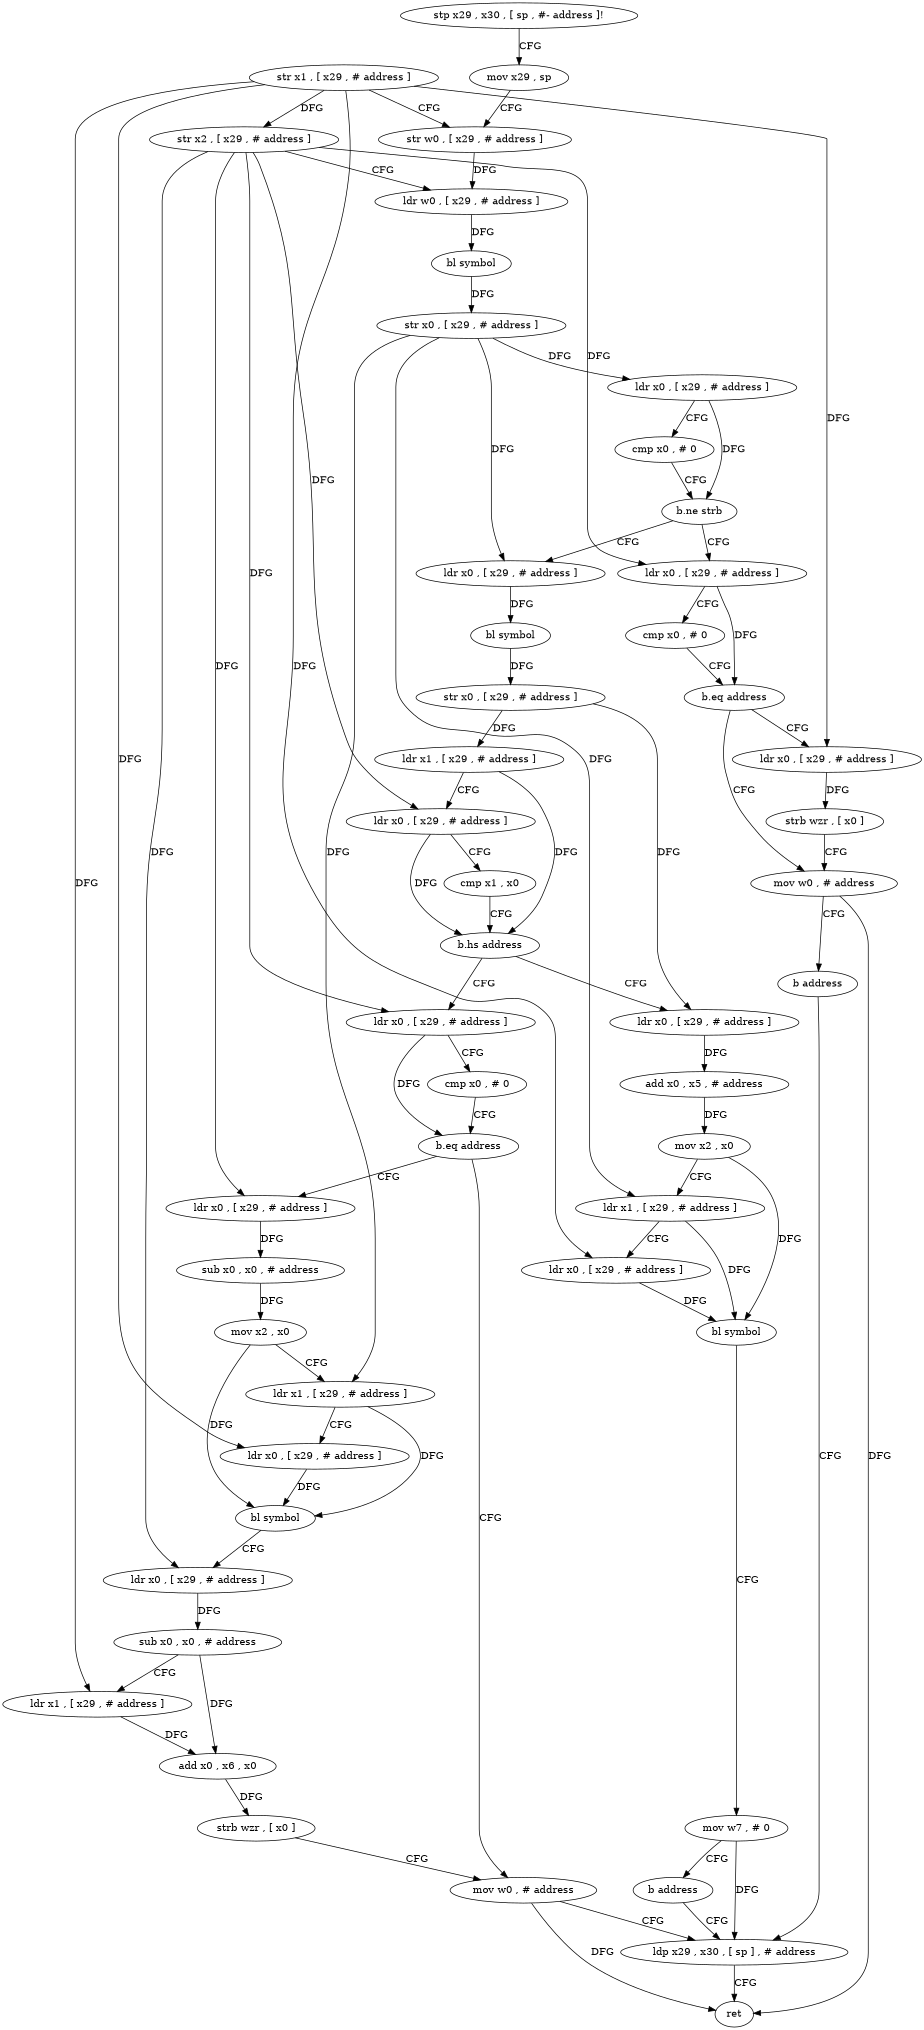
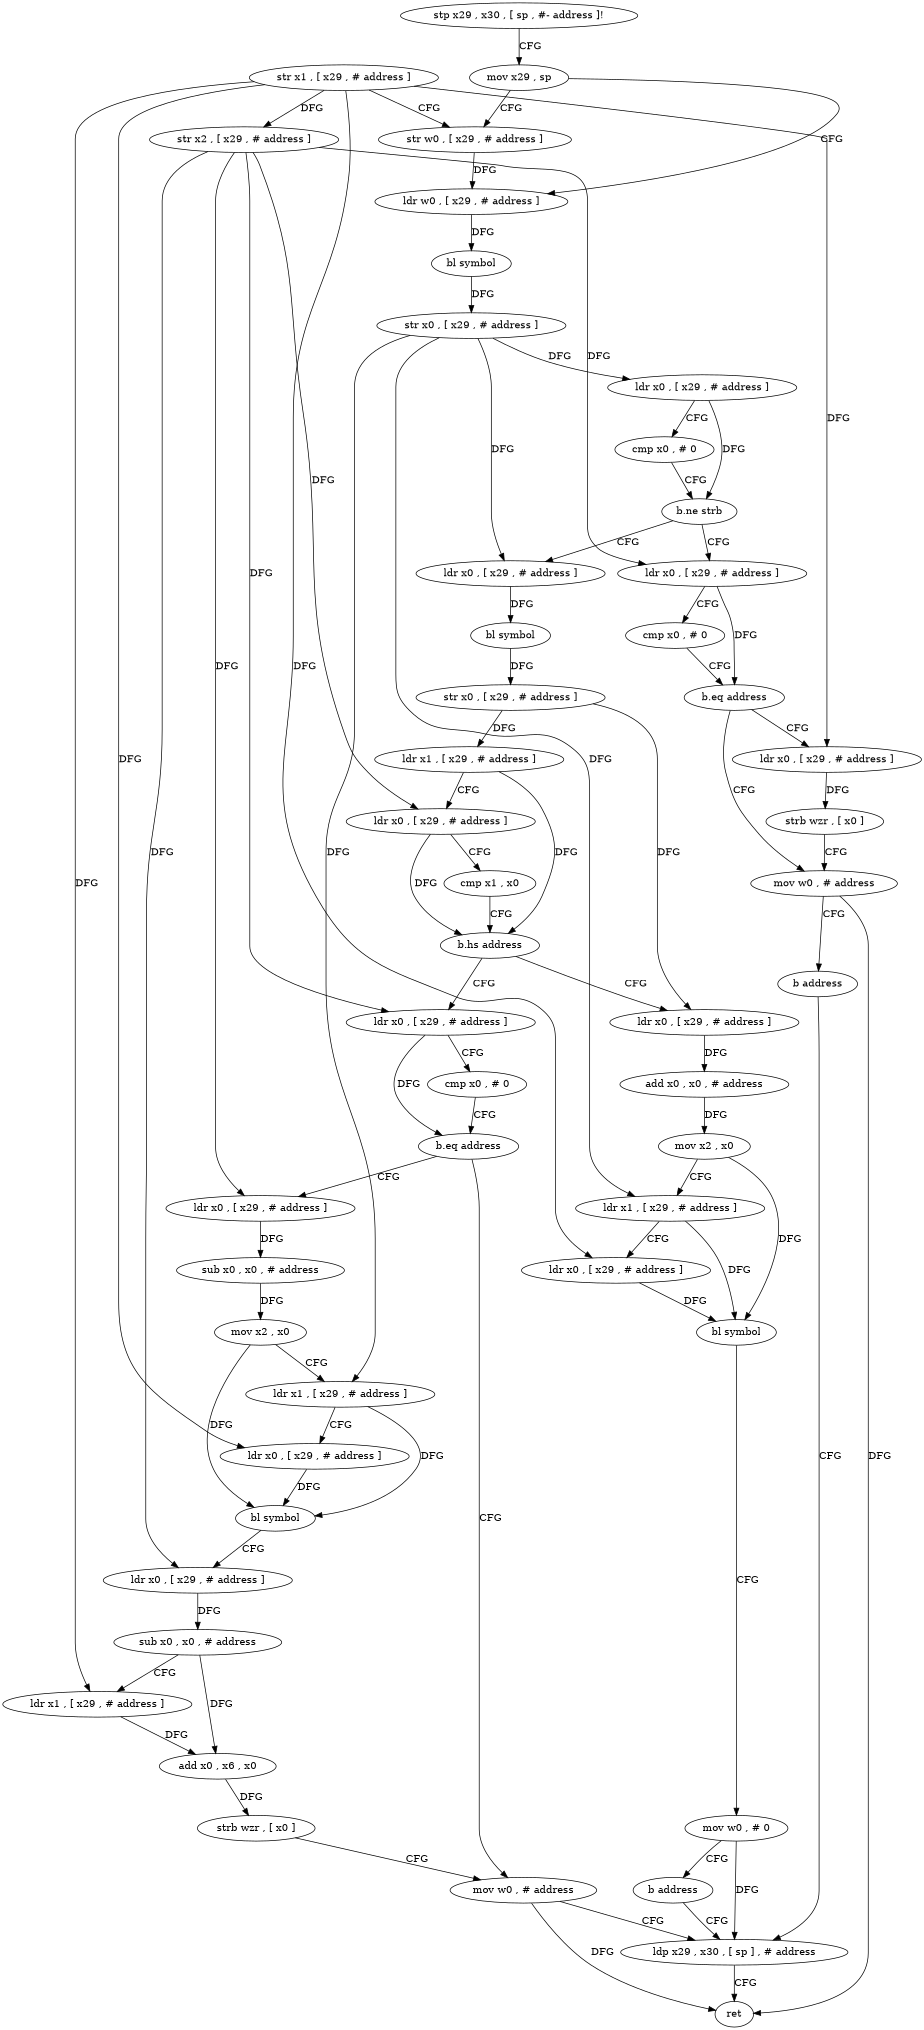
(354, 170) -> (831, 119)
(704, 1084) -> (704, 1084)
(736, 1828) -> (736, 1828)
